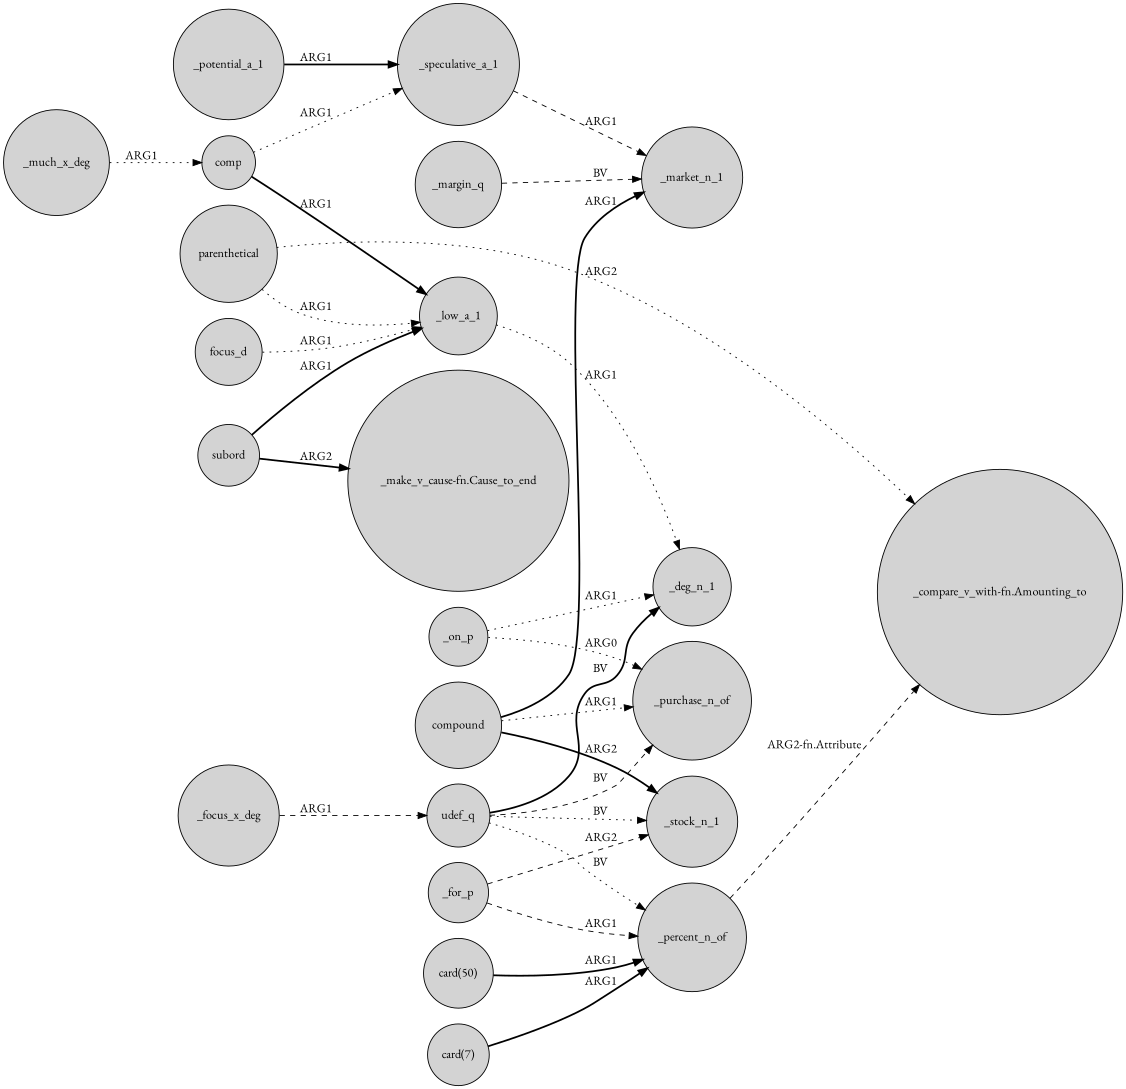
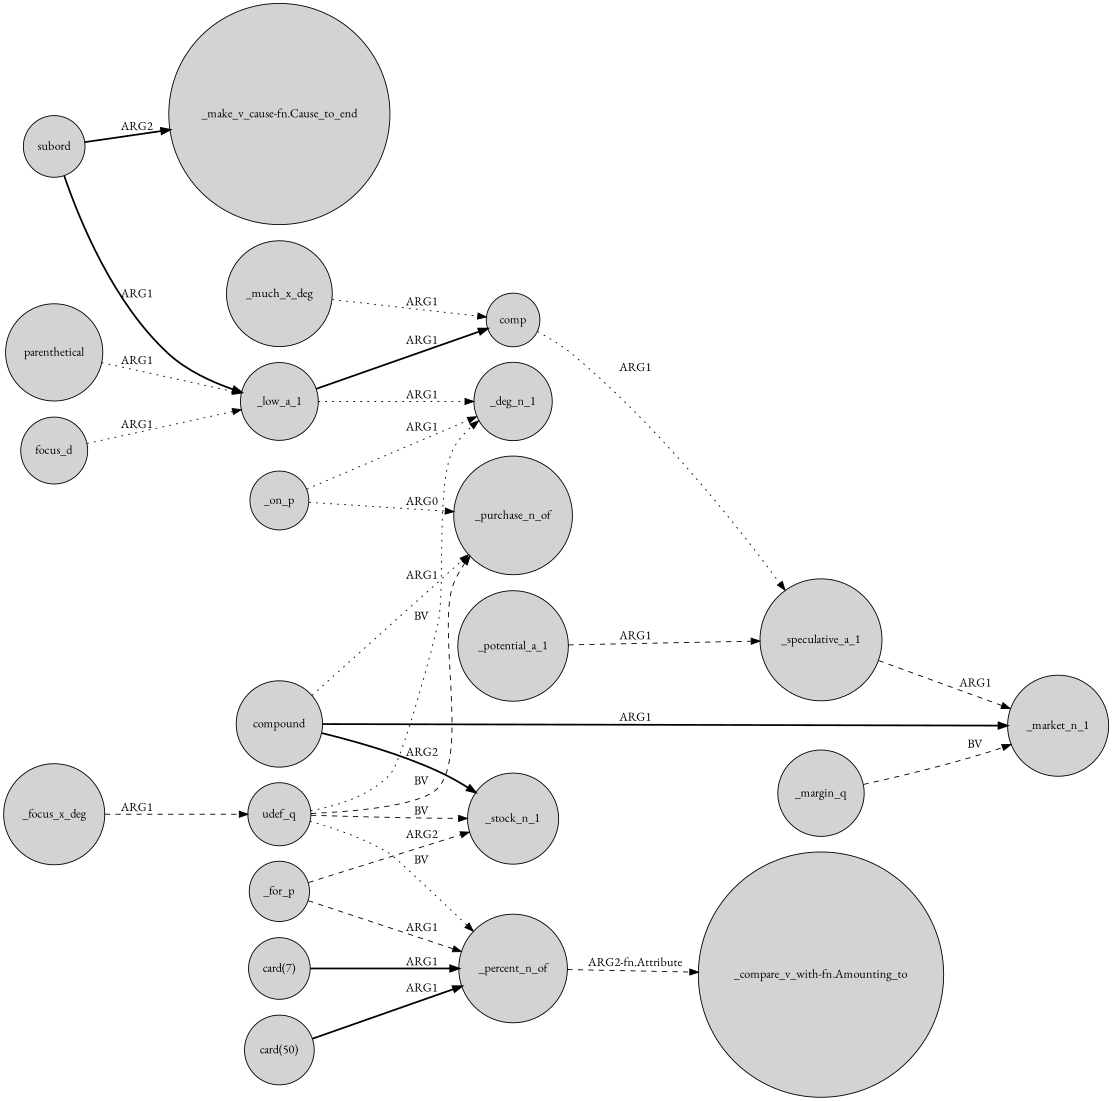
(336, 64) -> (660, 643)
(335, 232) -> (398, 360)
(623, 292) -> none
(577, 724) -> (433, 644)
(564, 818) -> (385, 817)
